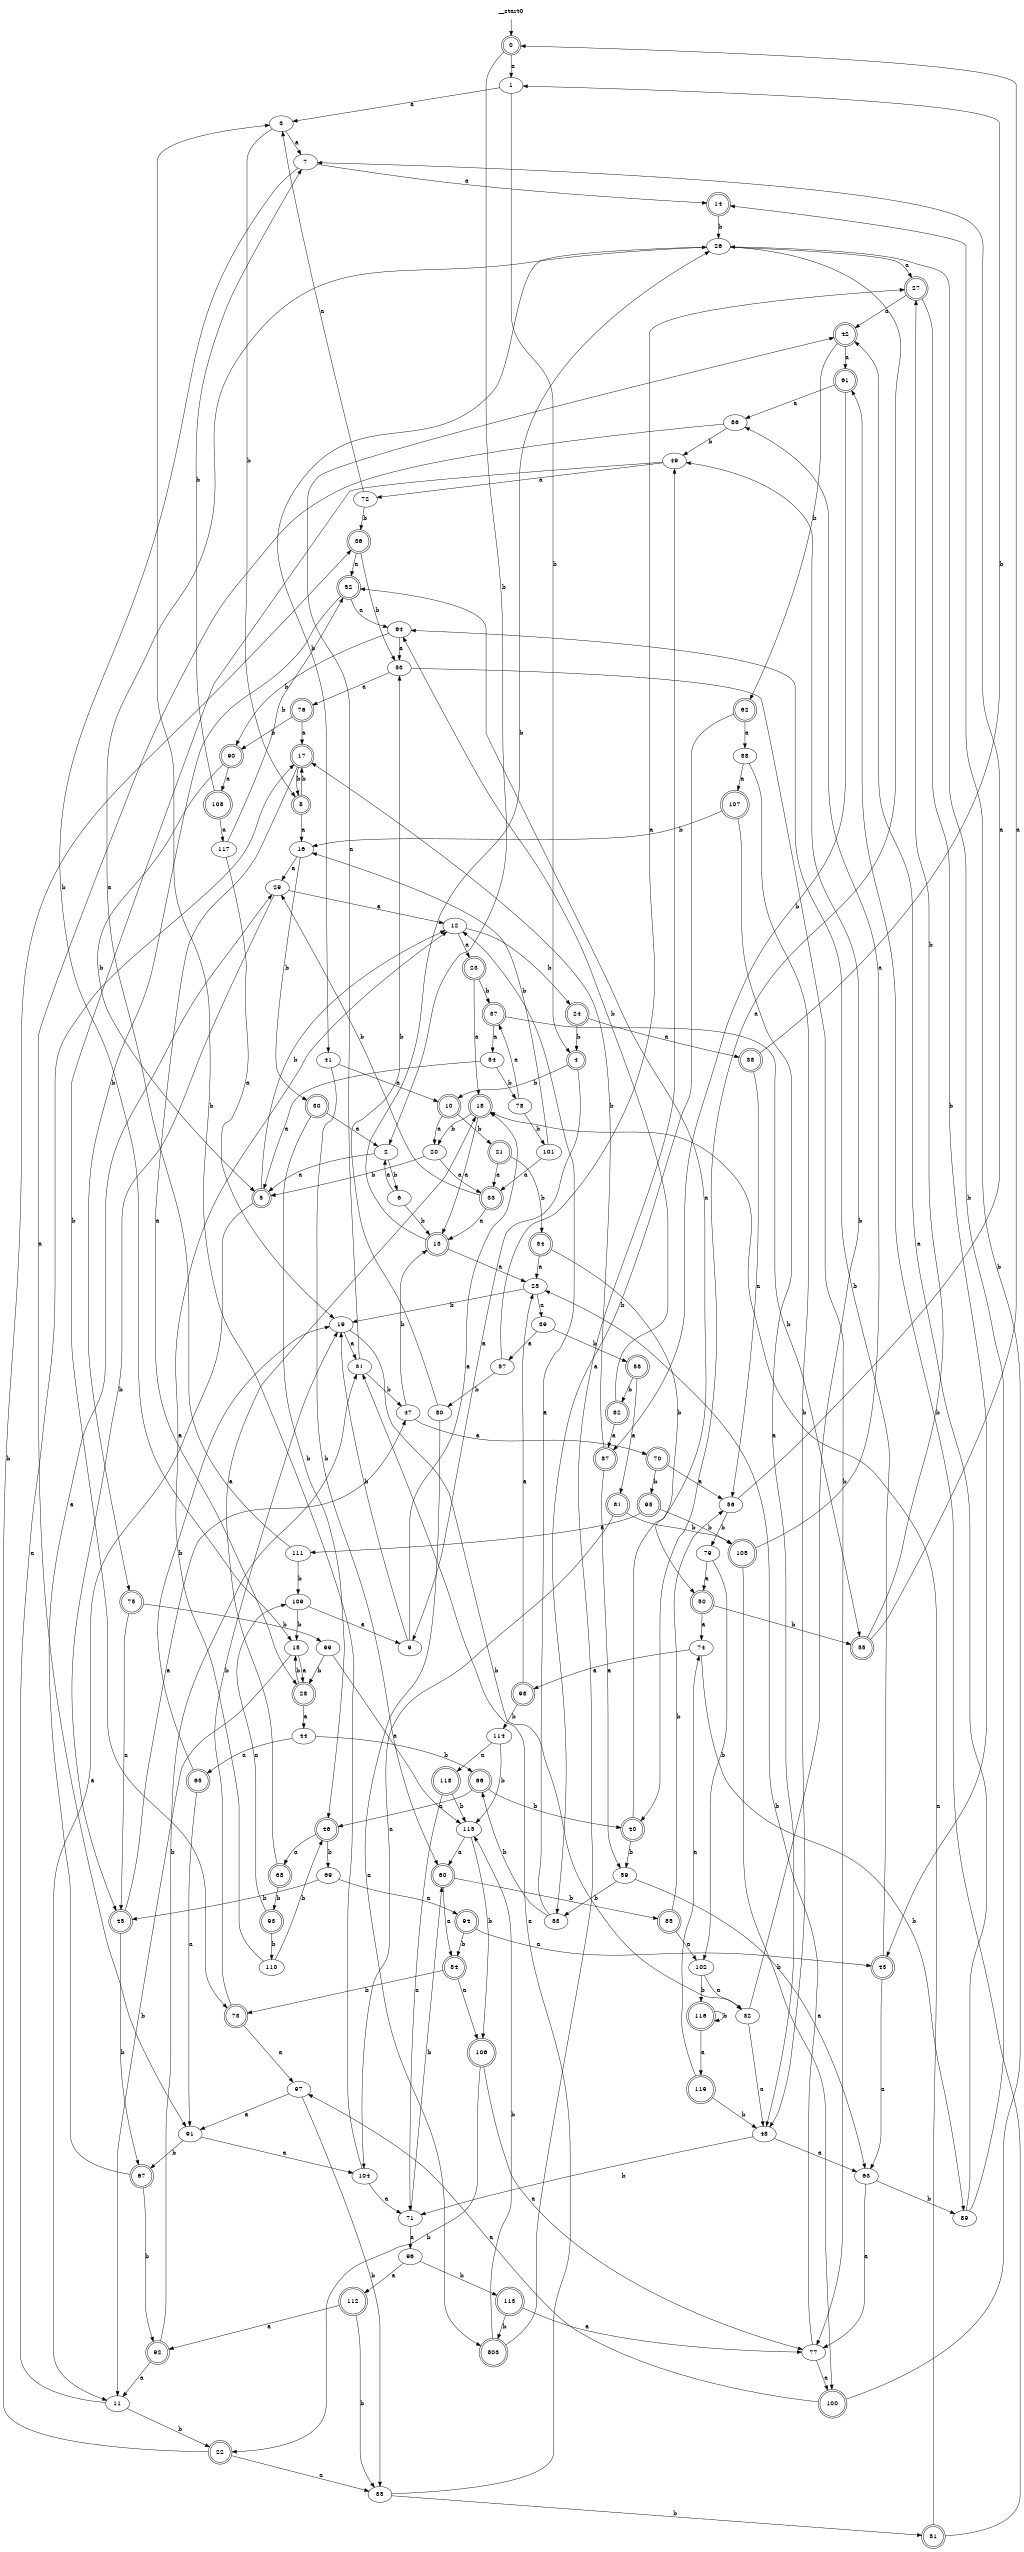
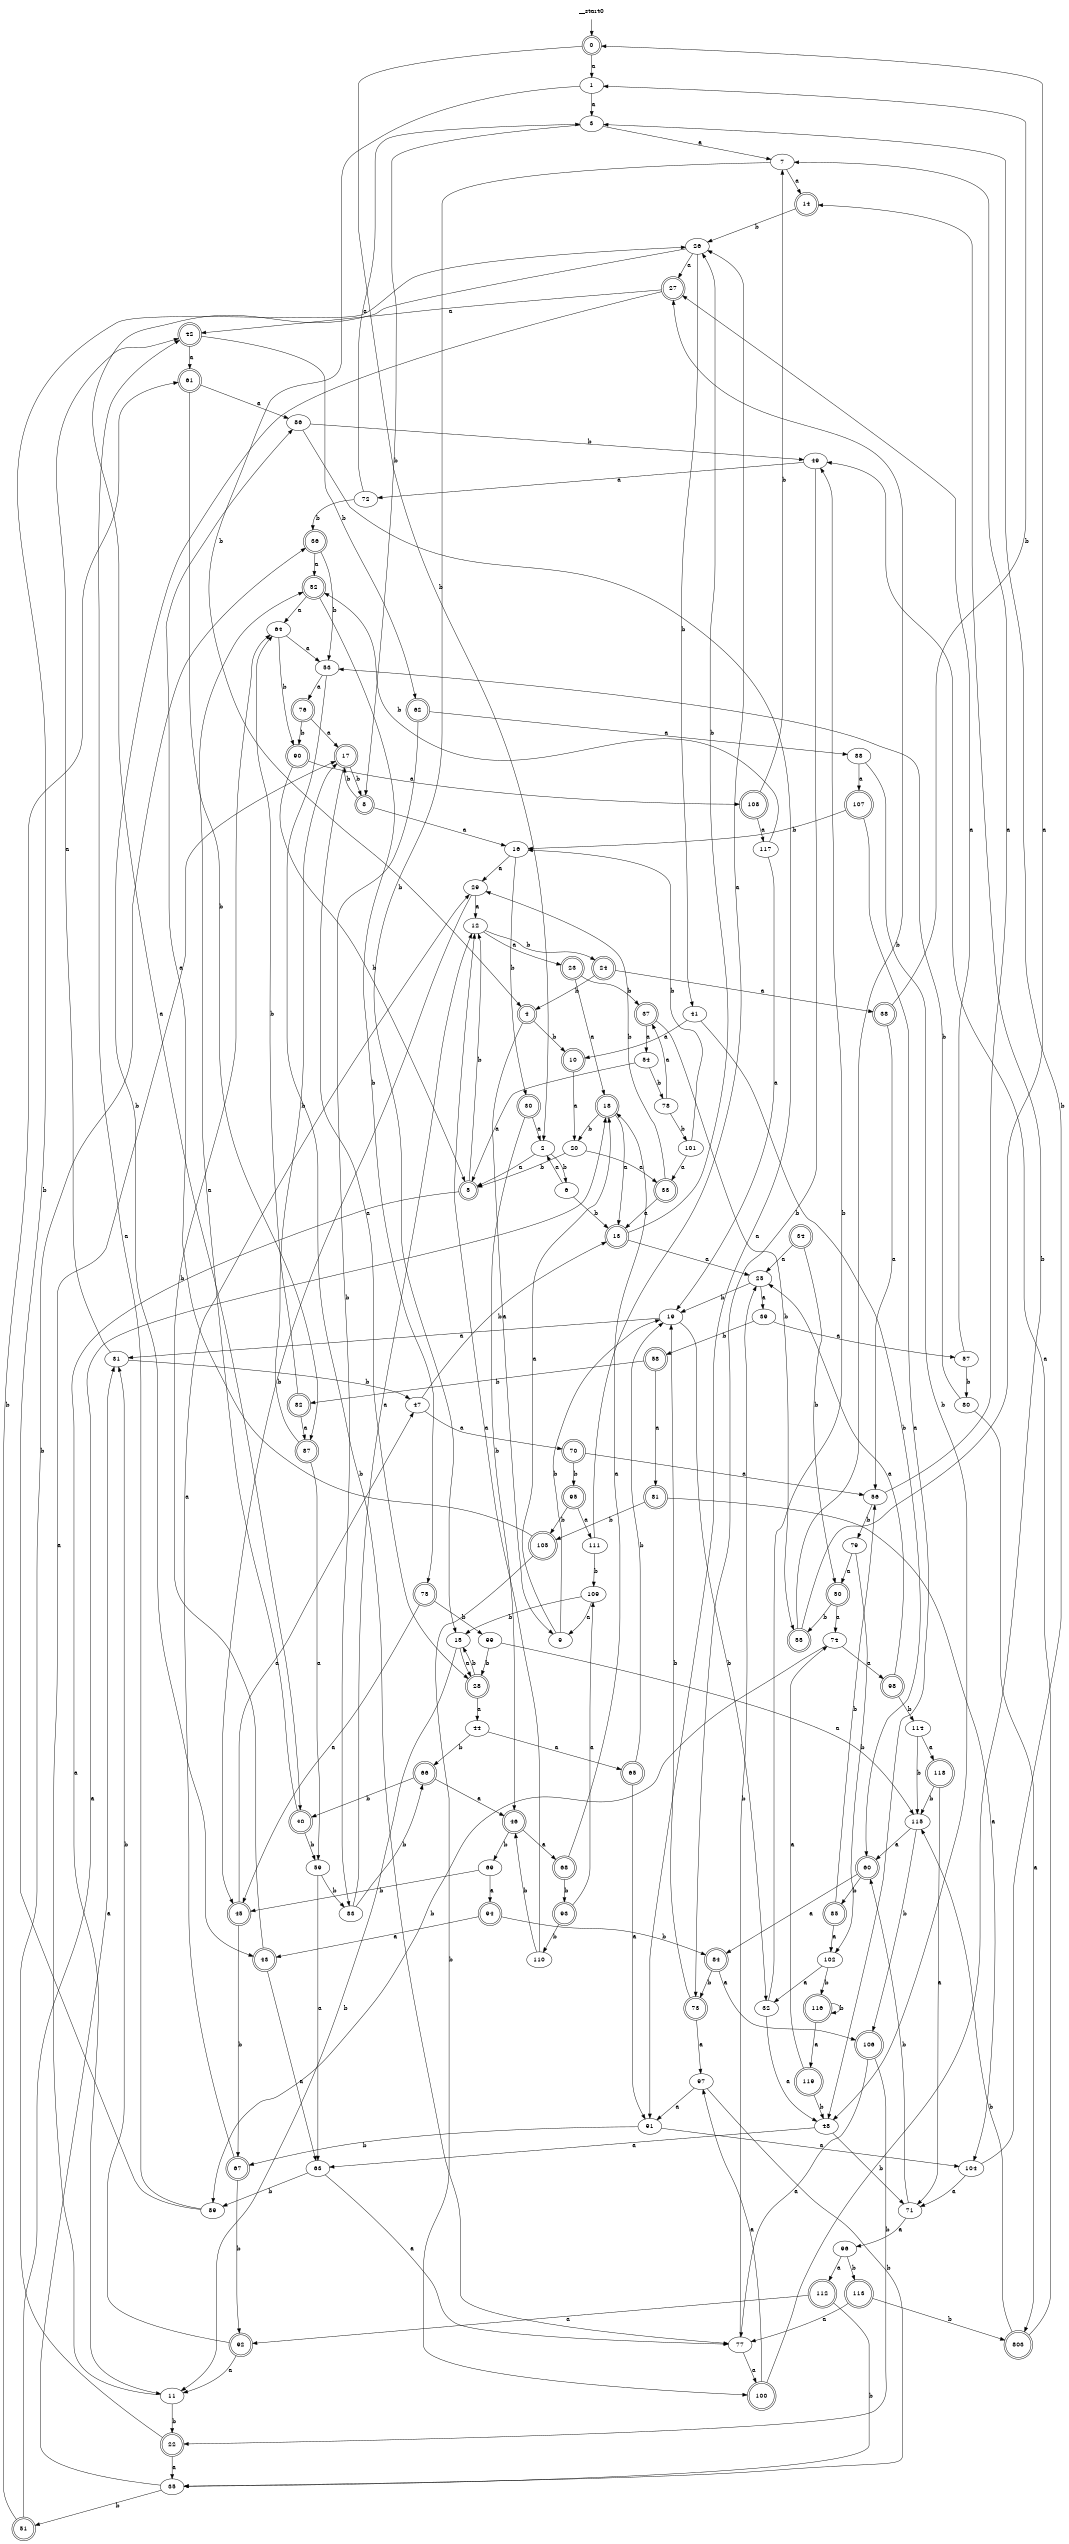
(500, 1152) -> none
